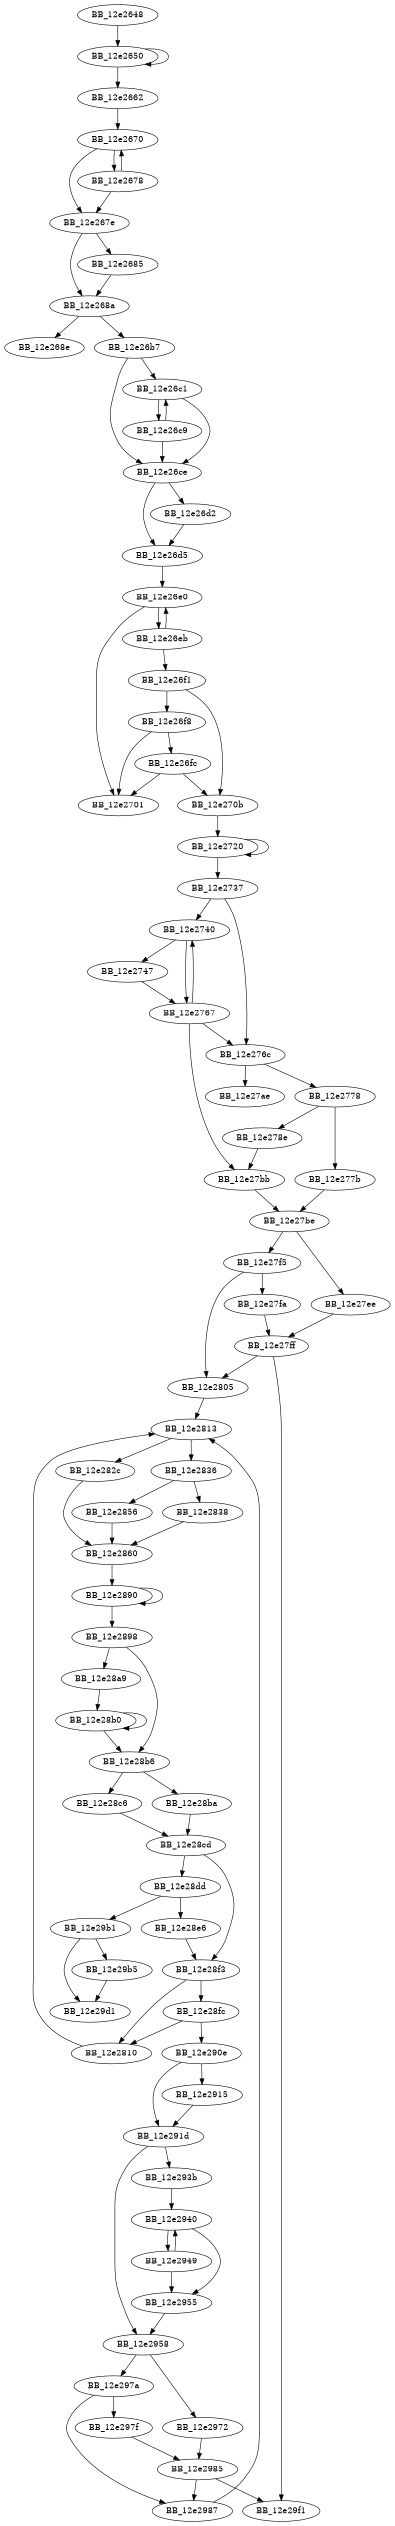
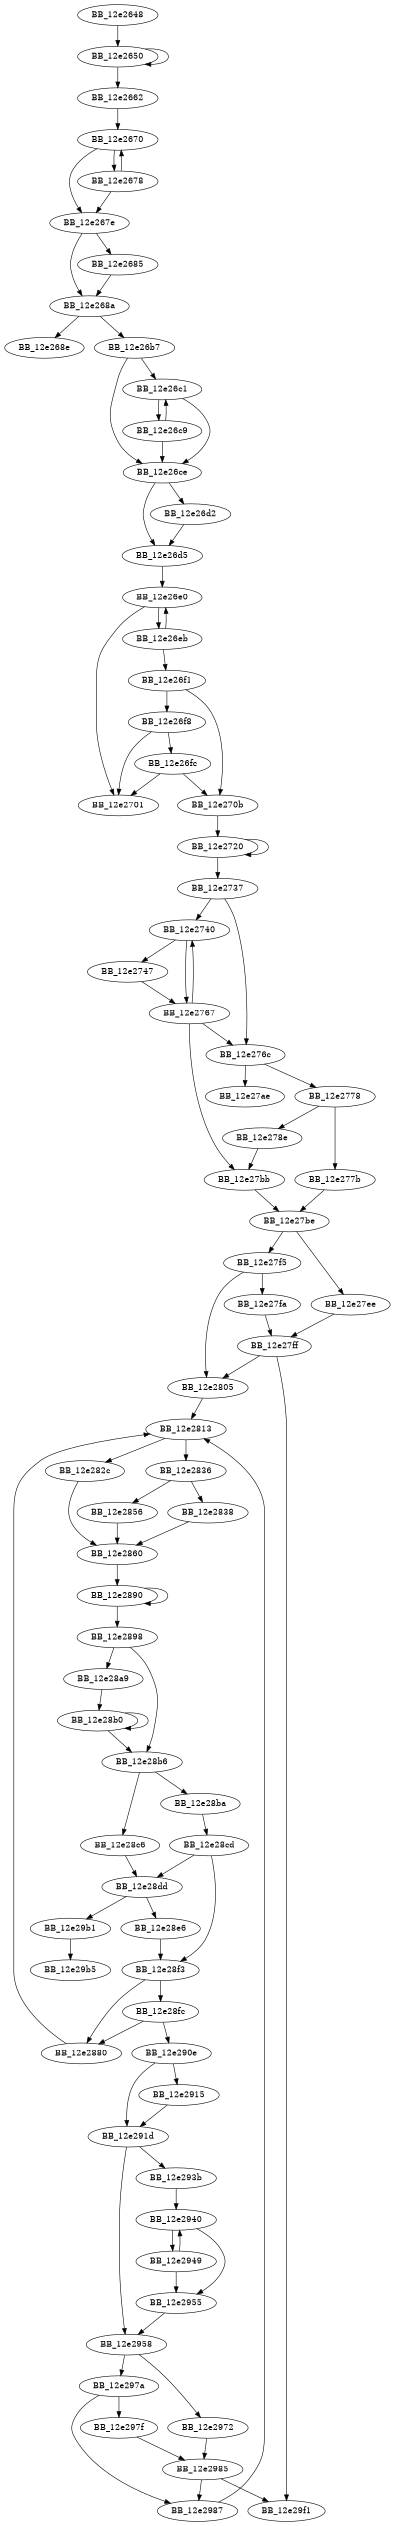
(141, 1823) -> (130, 1864)
(90, 2012) -> none
(111, 2053) -> (81, 2053)
